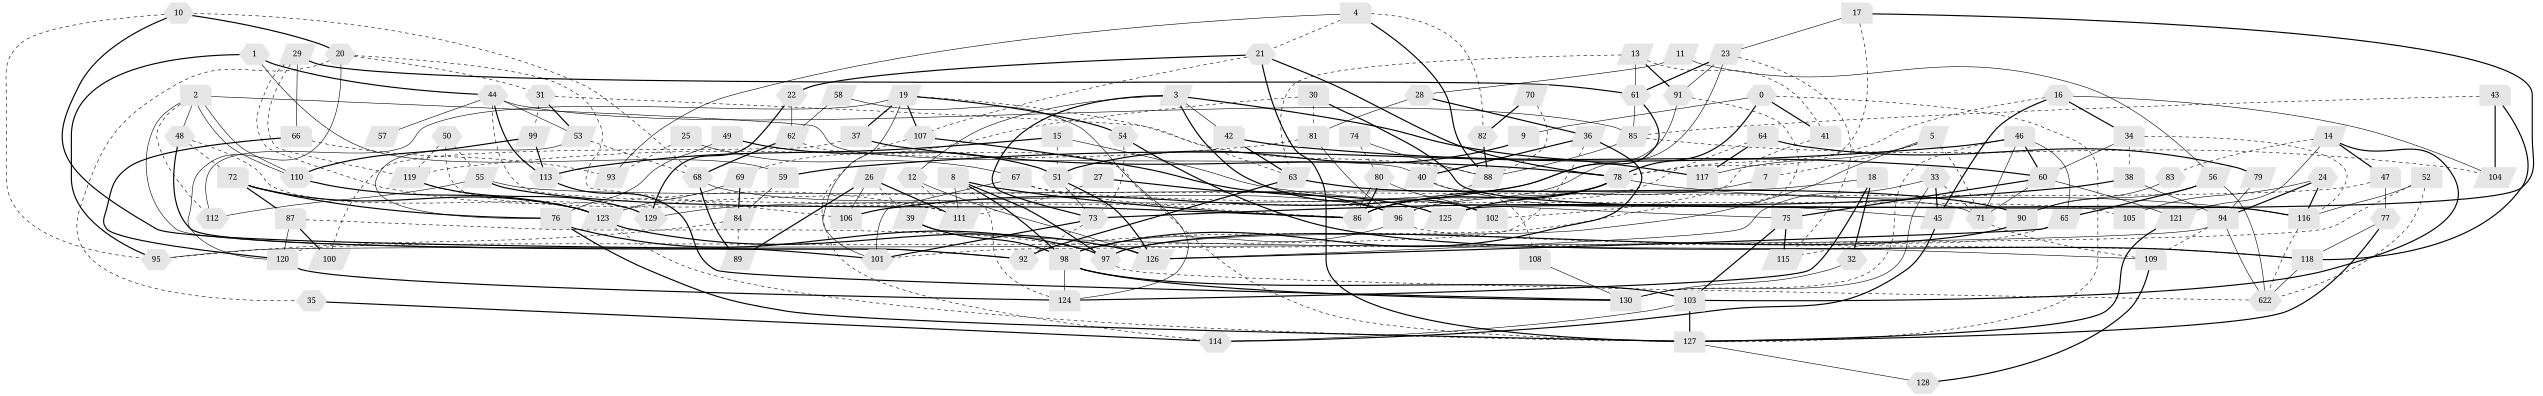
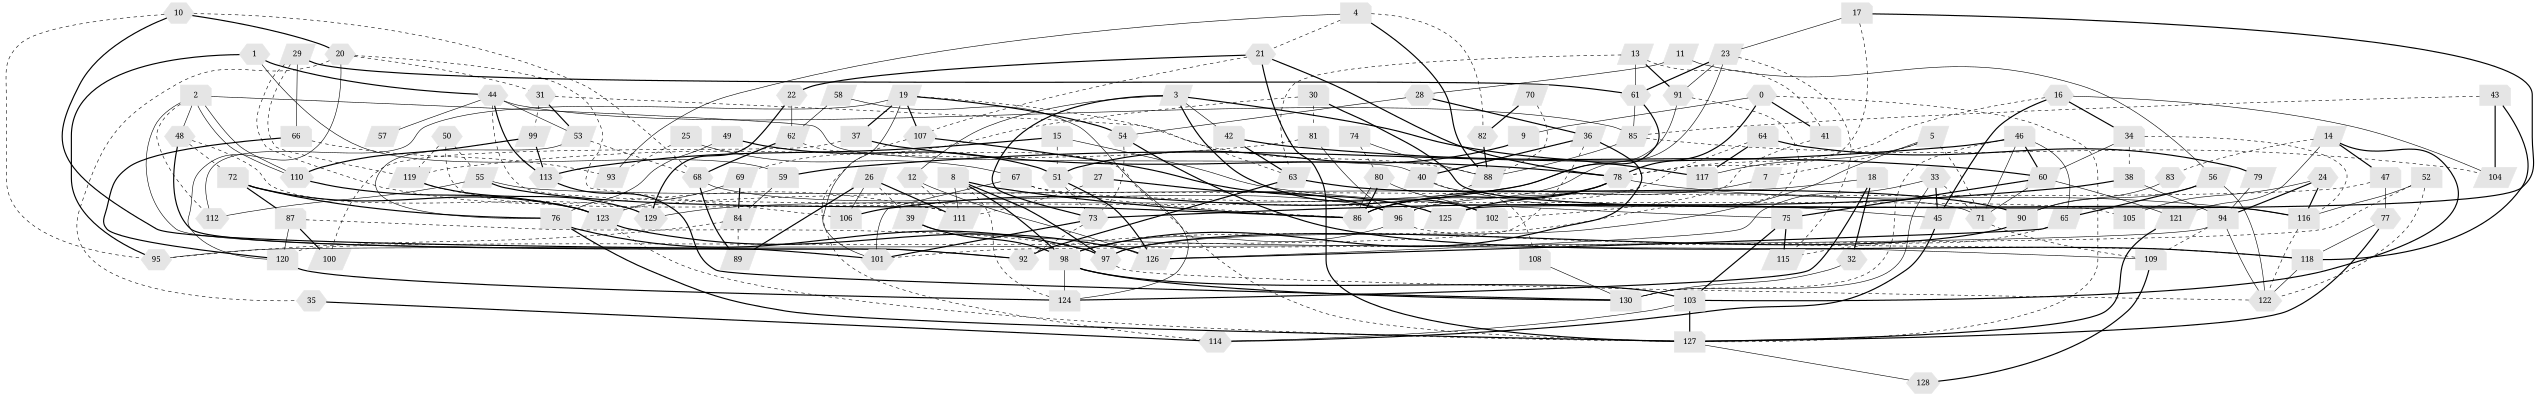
(1368, 113) -> (1271, 116)
(1075, 198) -> (1075, 198)
(2265, 301) -> (2265, 301)
